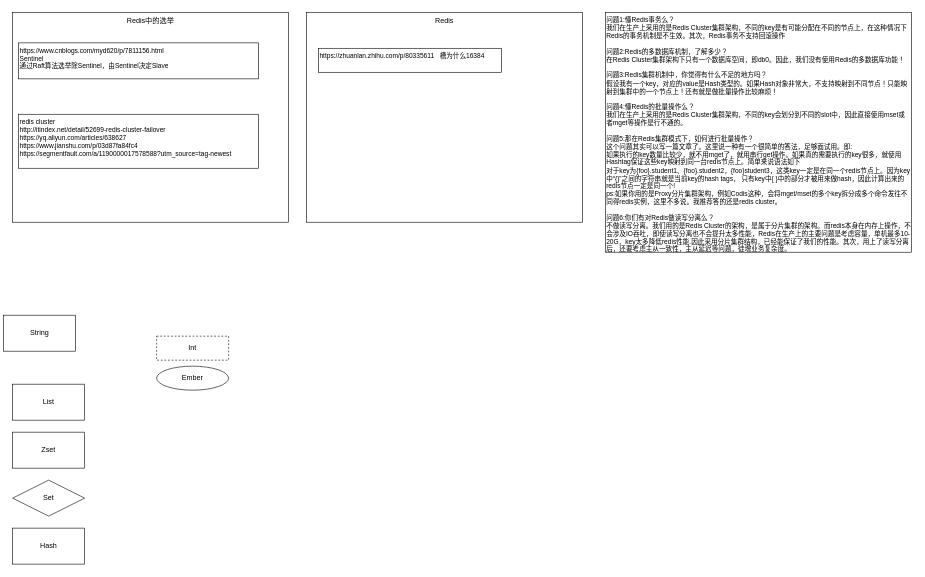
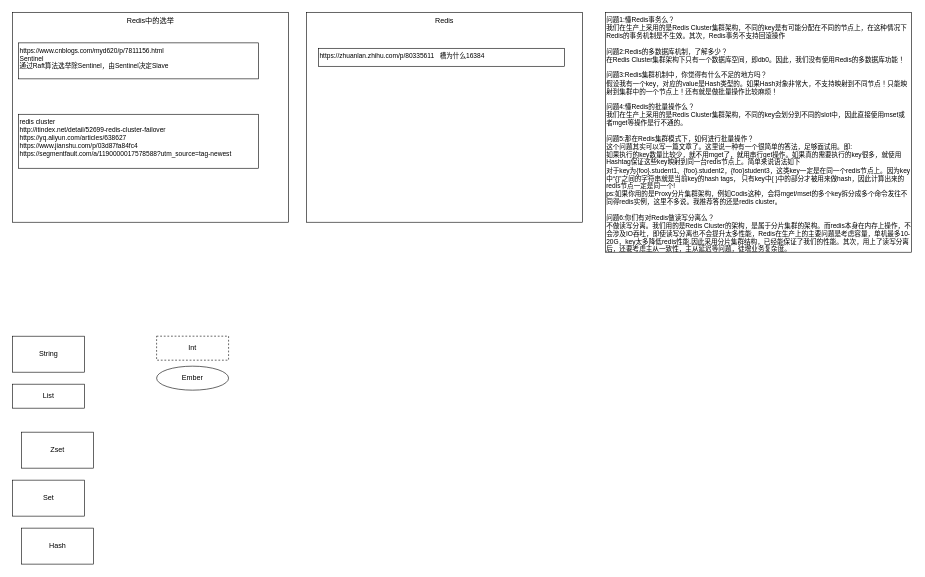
(410, 60) -> (441, 57)
(39, 333) -> (48, 354)
(48, 402) -> (48, 396)
(48, 450) -> (57, 450)
(48, 498) -> (48, 498)
(48, 546) -> (57, 546)
